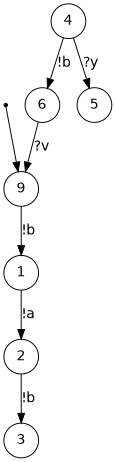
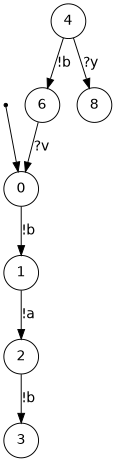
(94, 105) -> (94, 105)
(21, 189) -> (21, 189)
